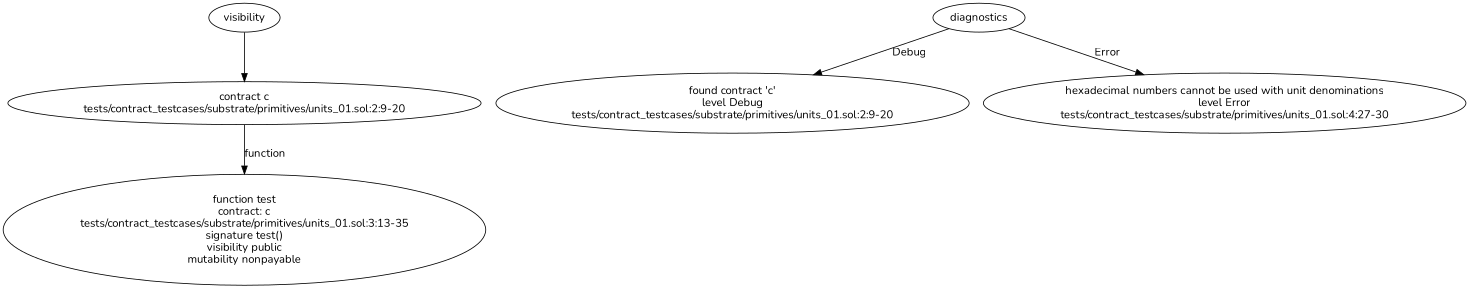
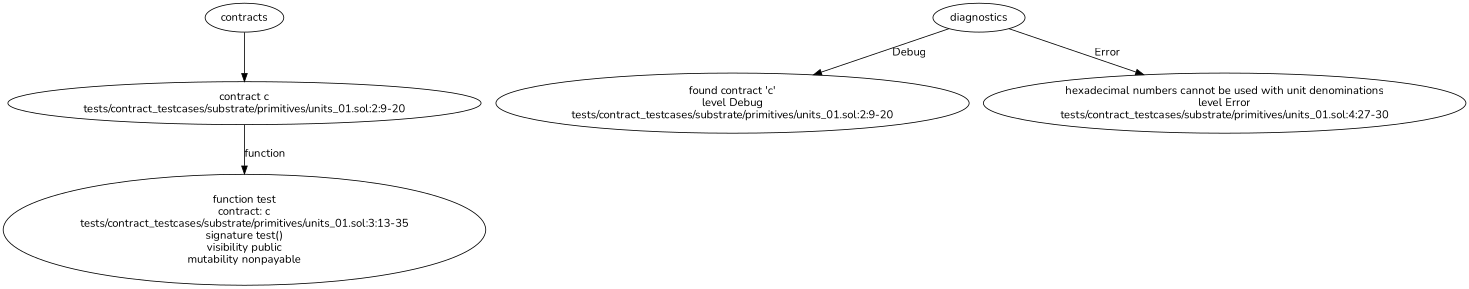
(244, 18) -> (244, 18)
